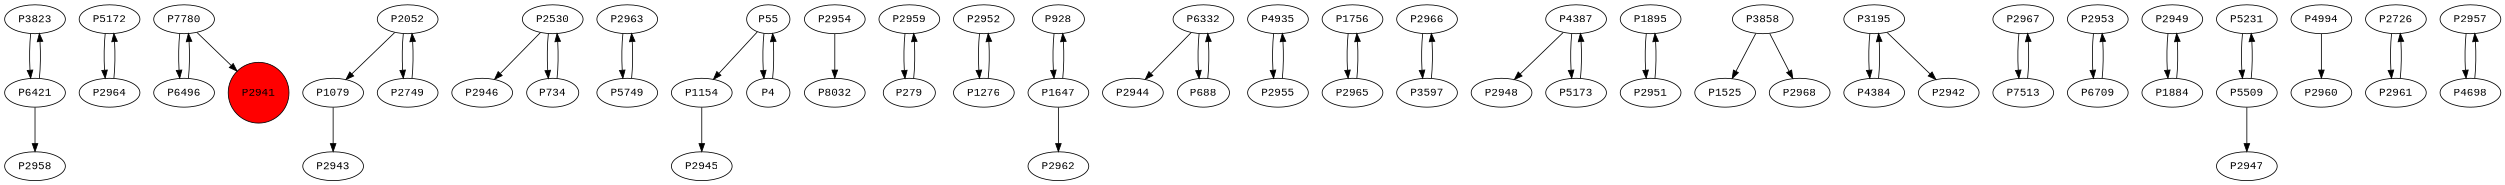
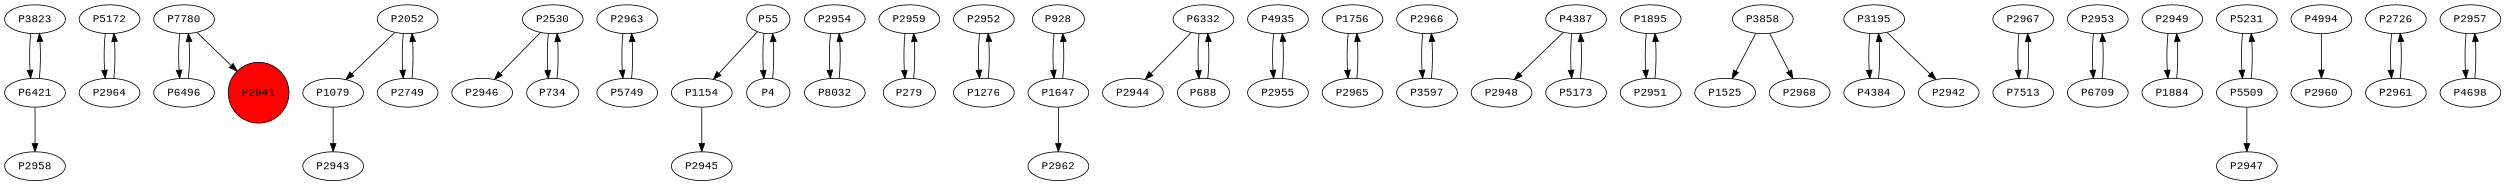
none -> (840, 60)
